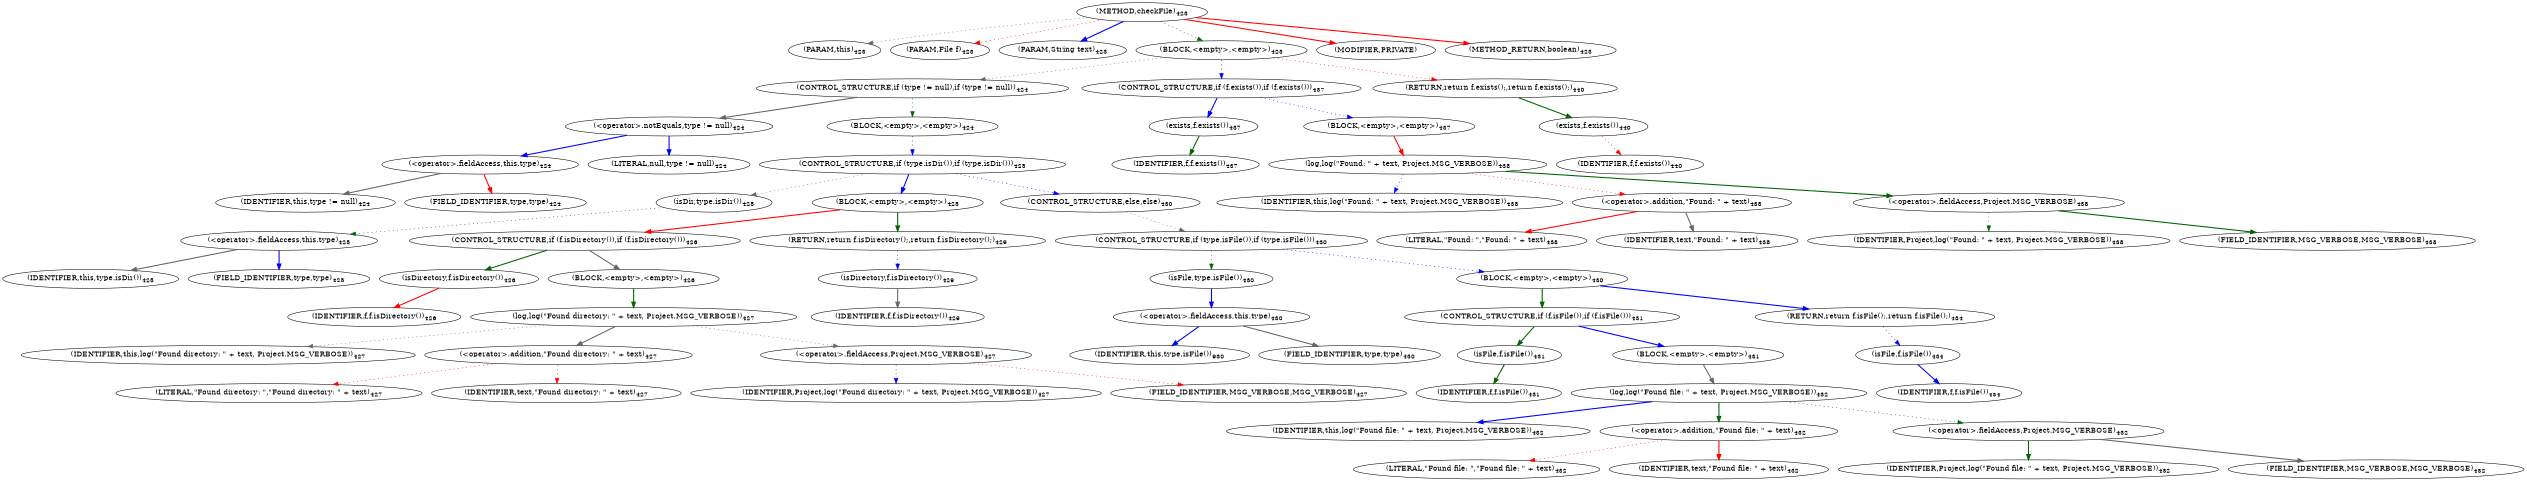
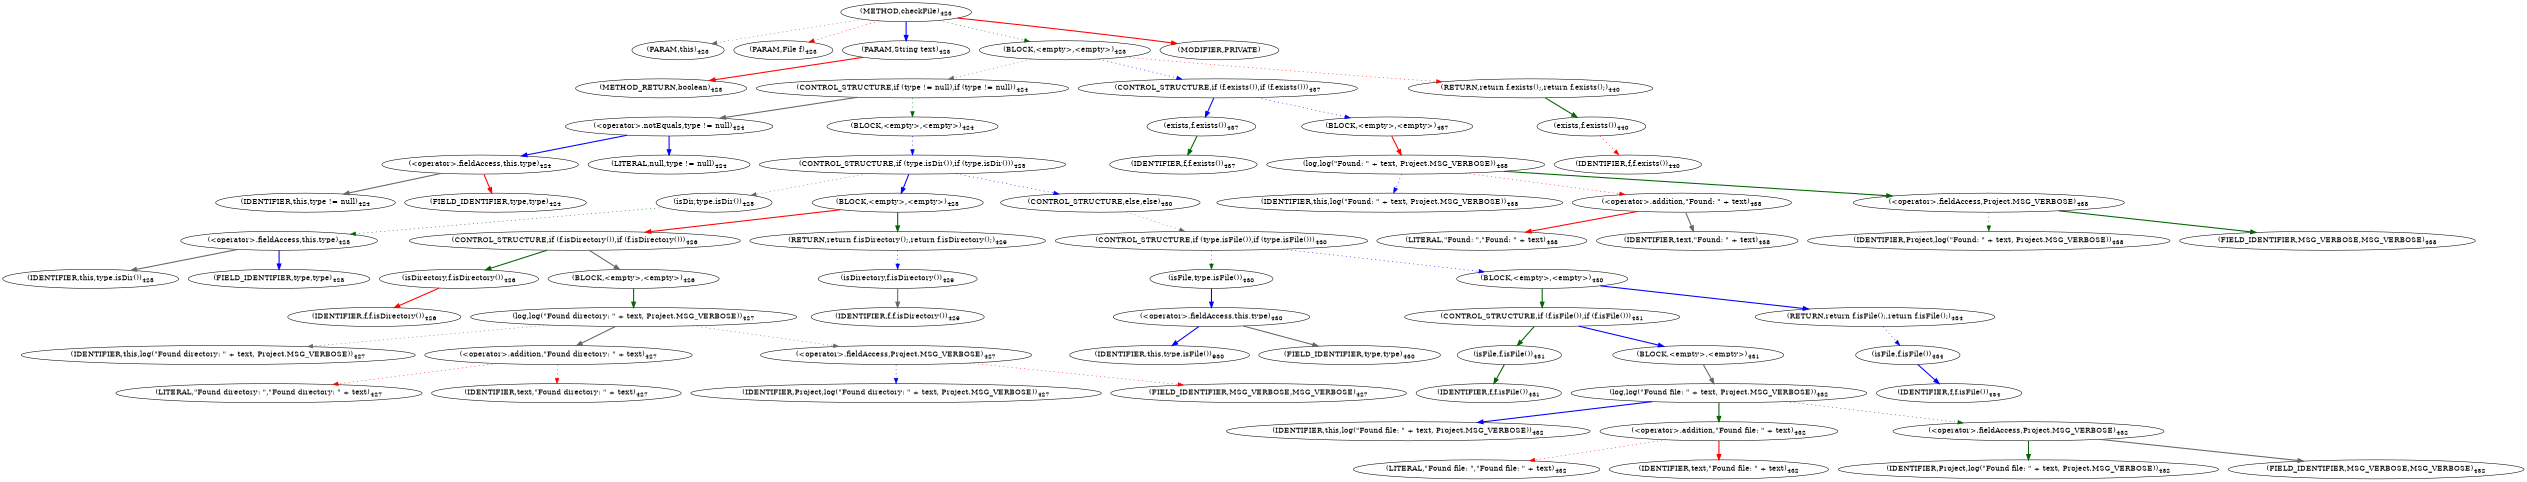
(1330, 30) -> (789, 69)
